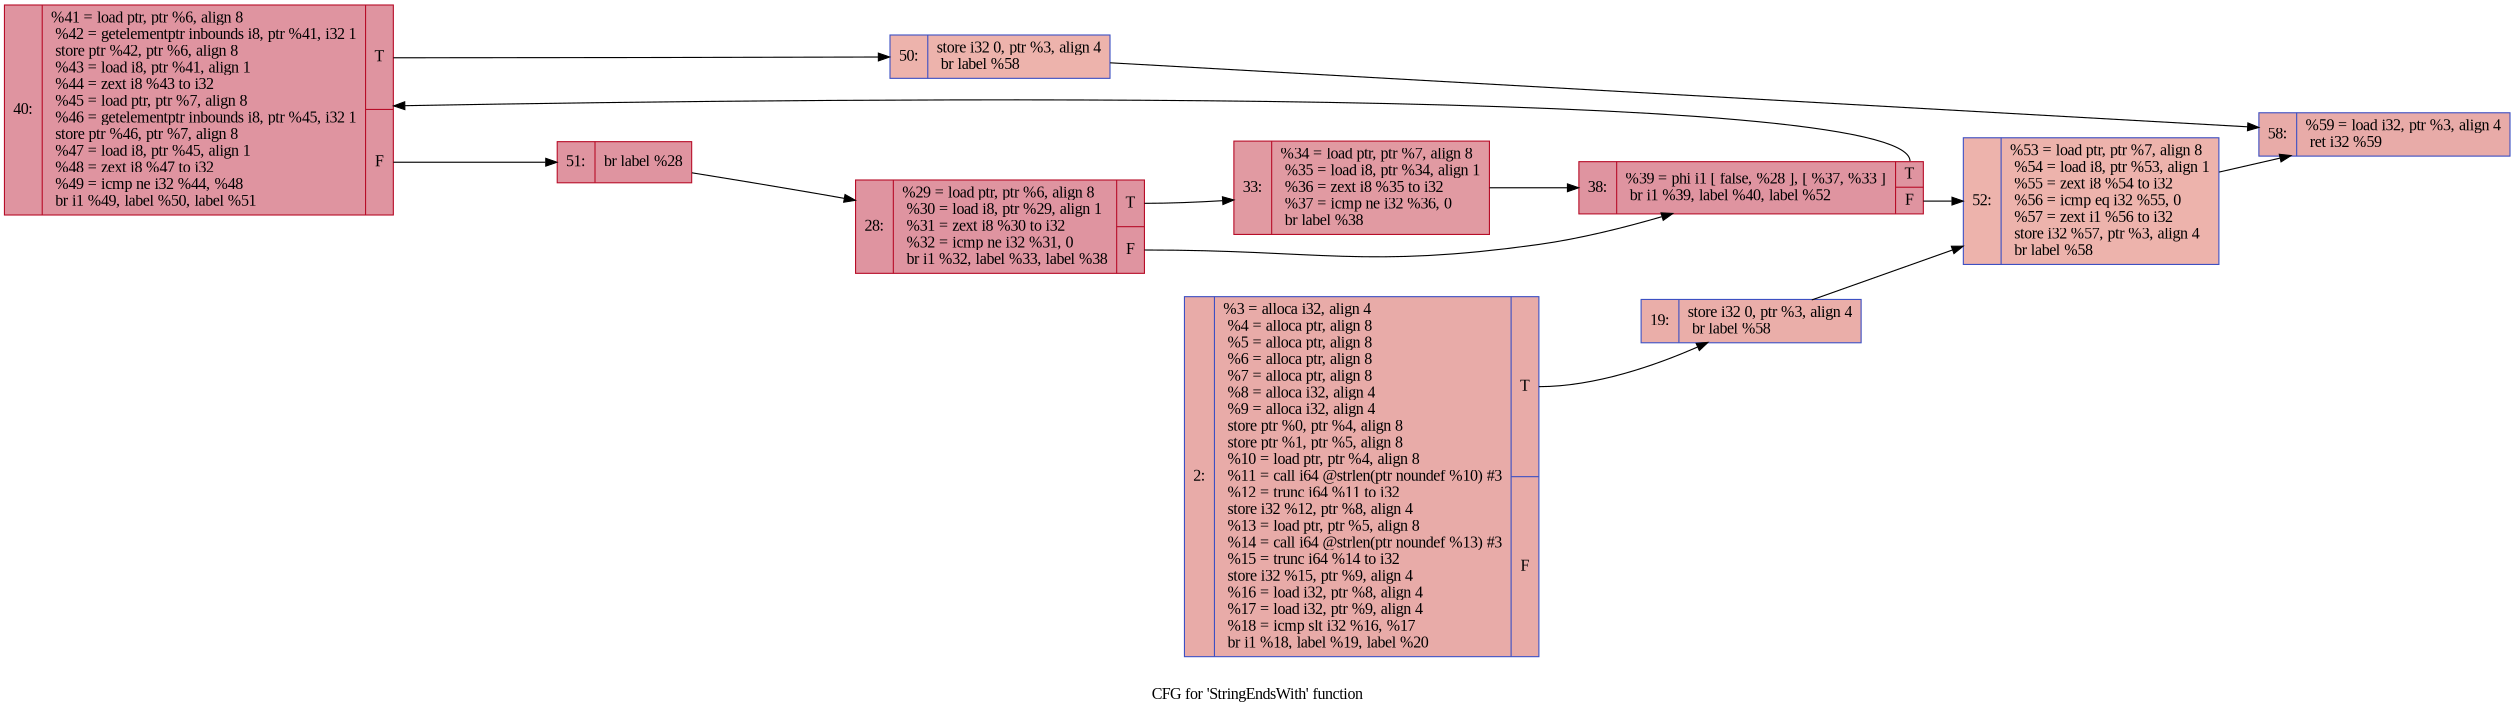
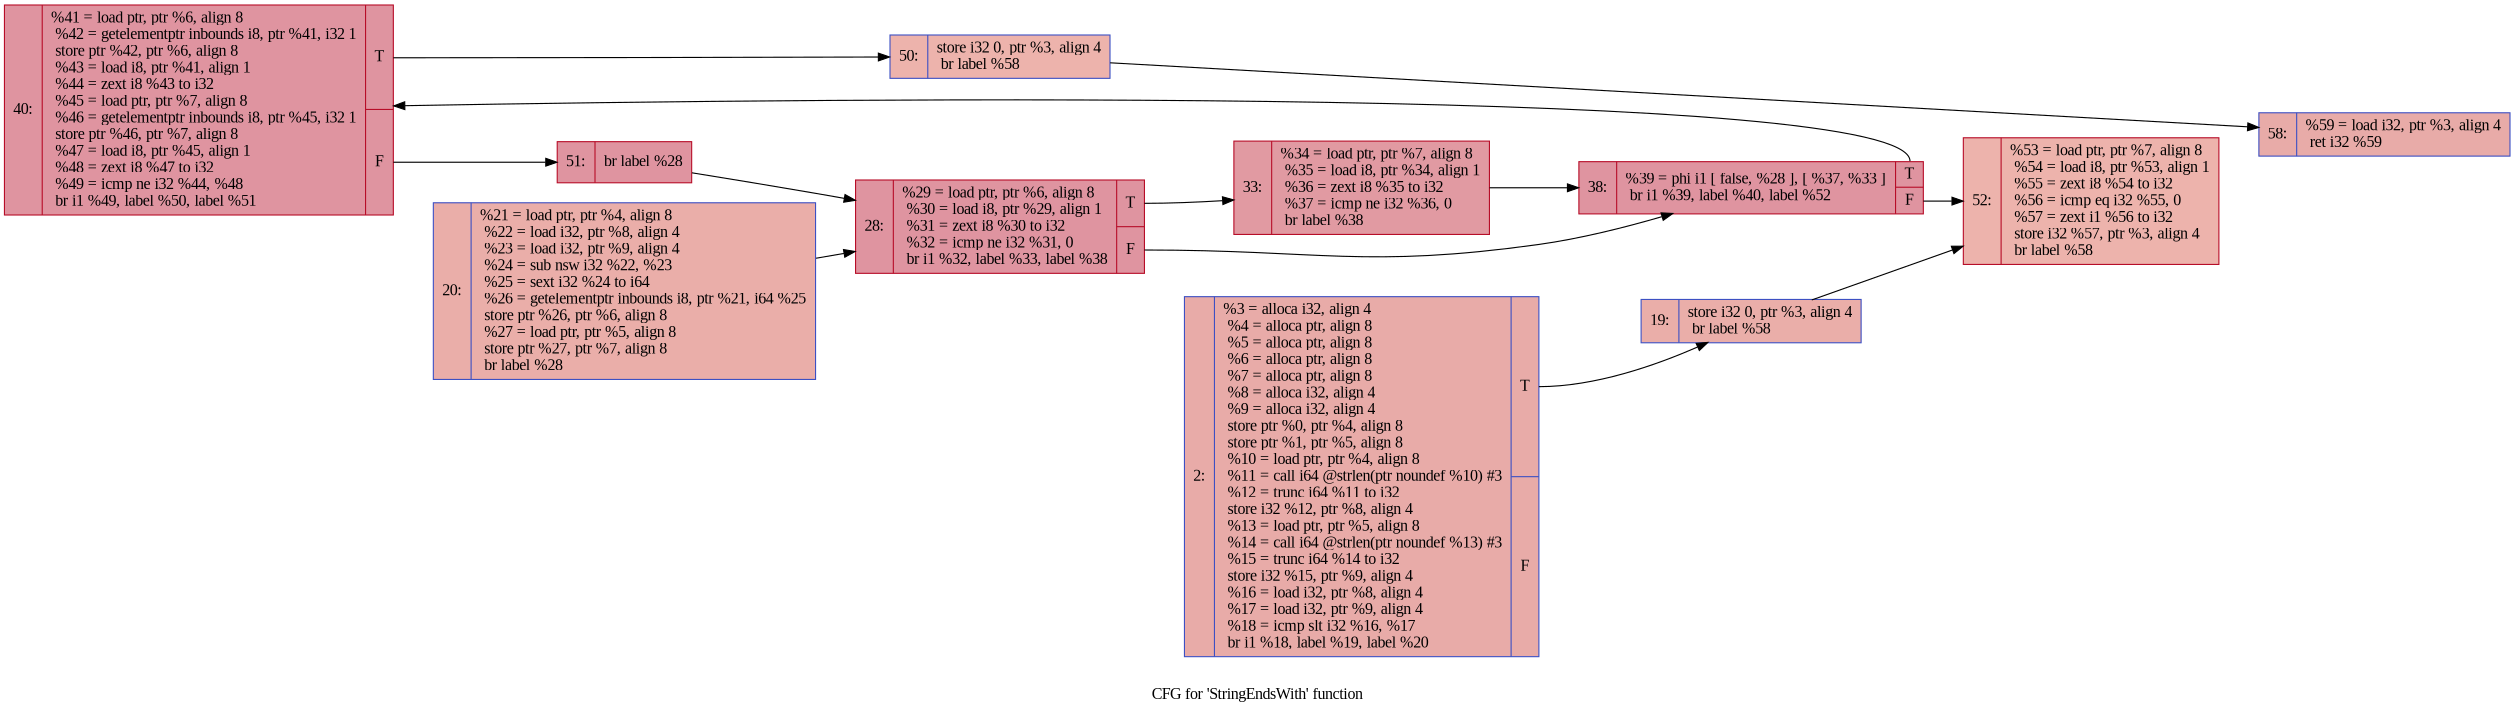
(2250, 165) -> none
(2091, 201) -> (2091, 201)
none -> (624, 291)
